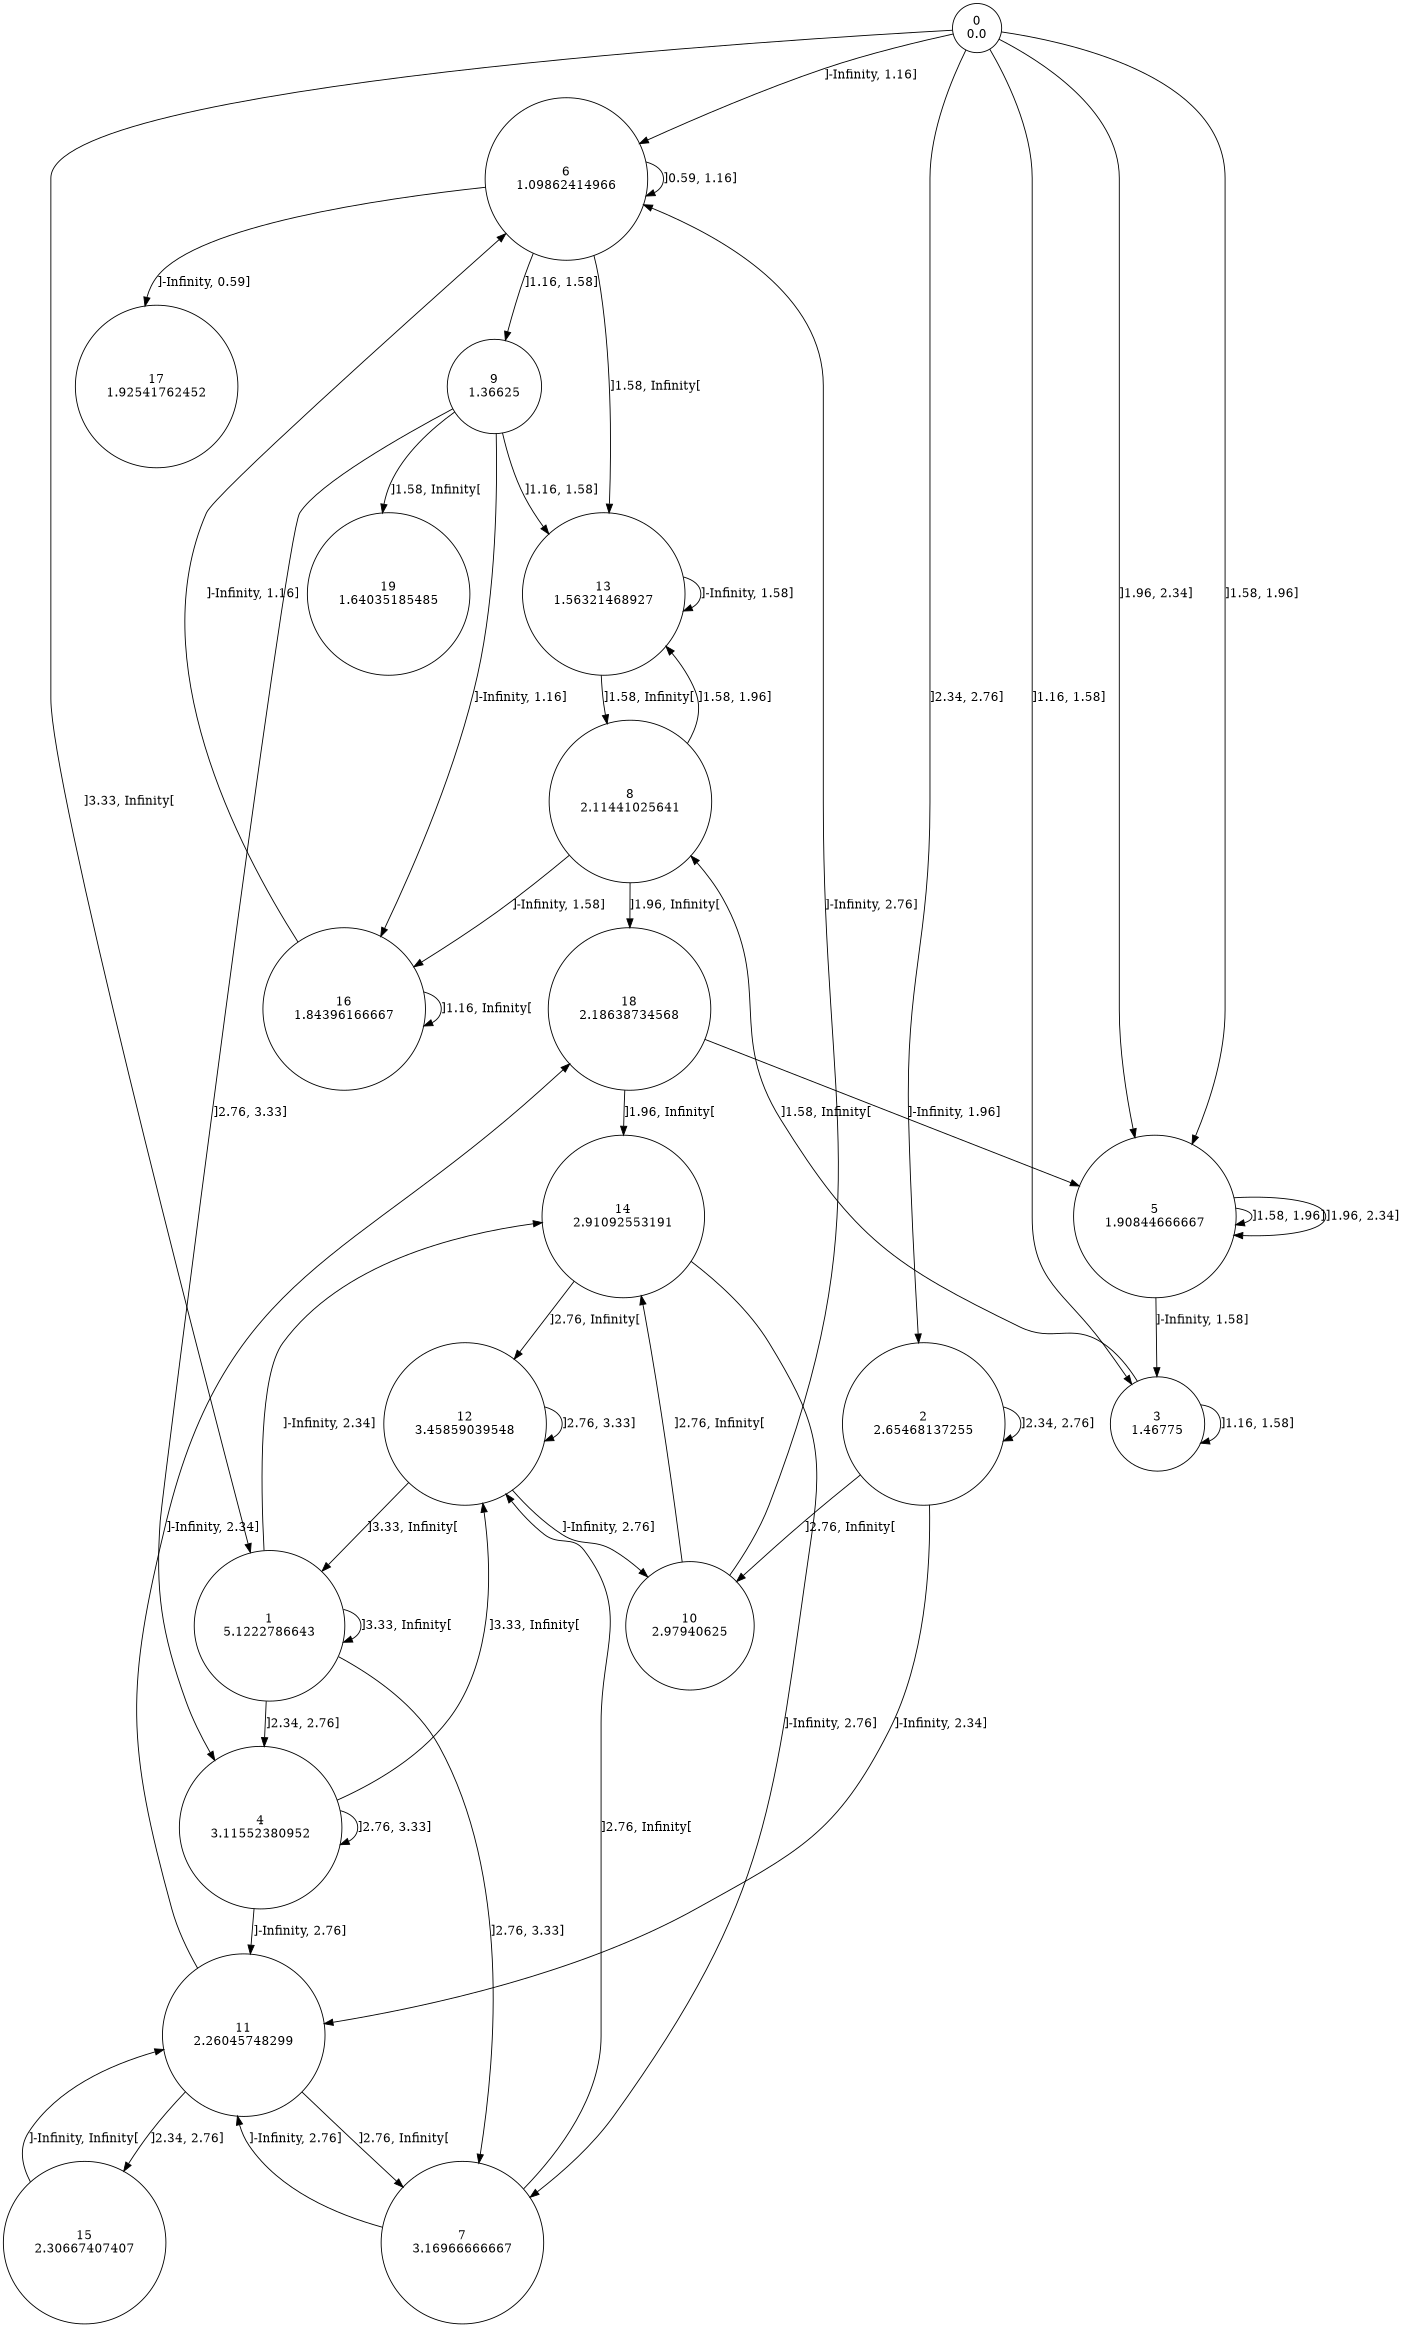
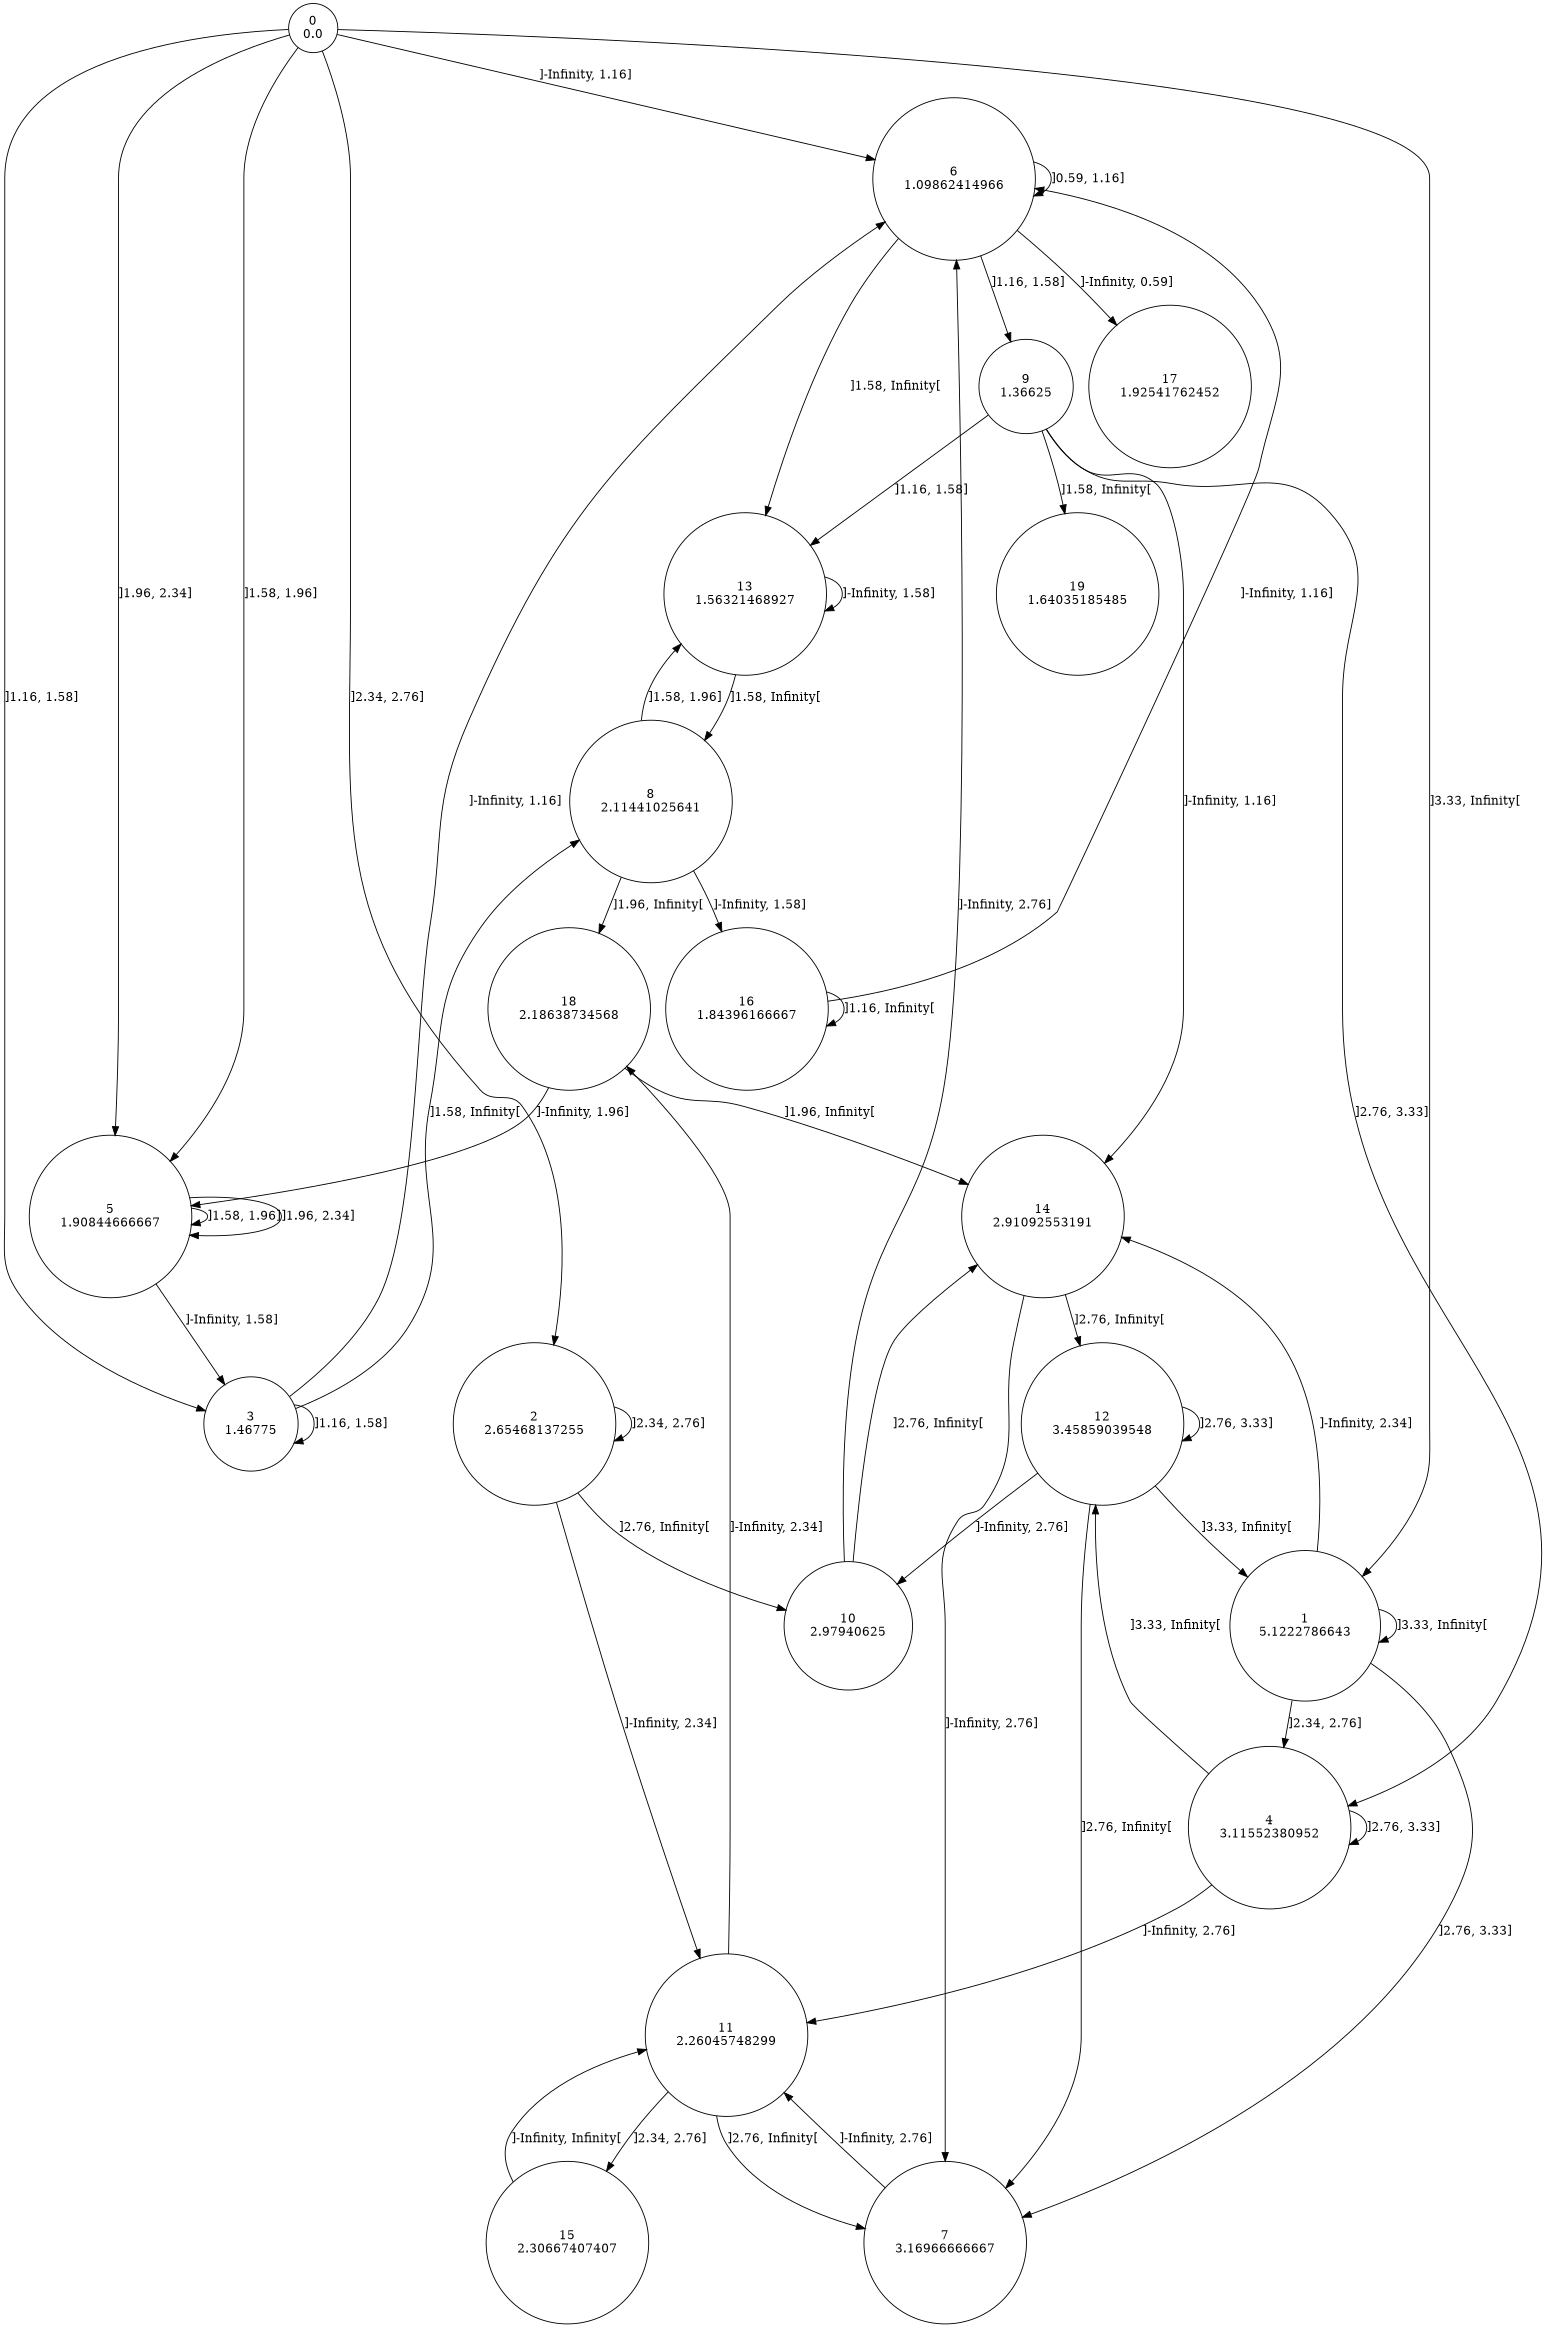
(474, 688) -> (1183, 763)
none -> (456, 754)
(601, 1832) -> (1081, 1852)
